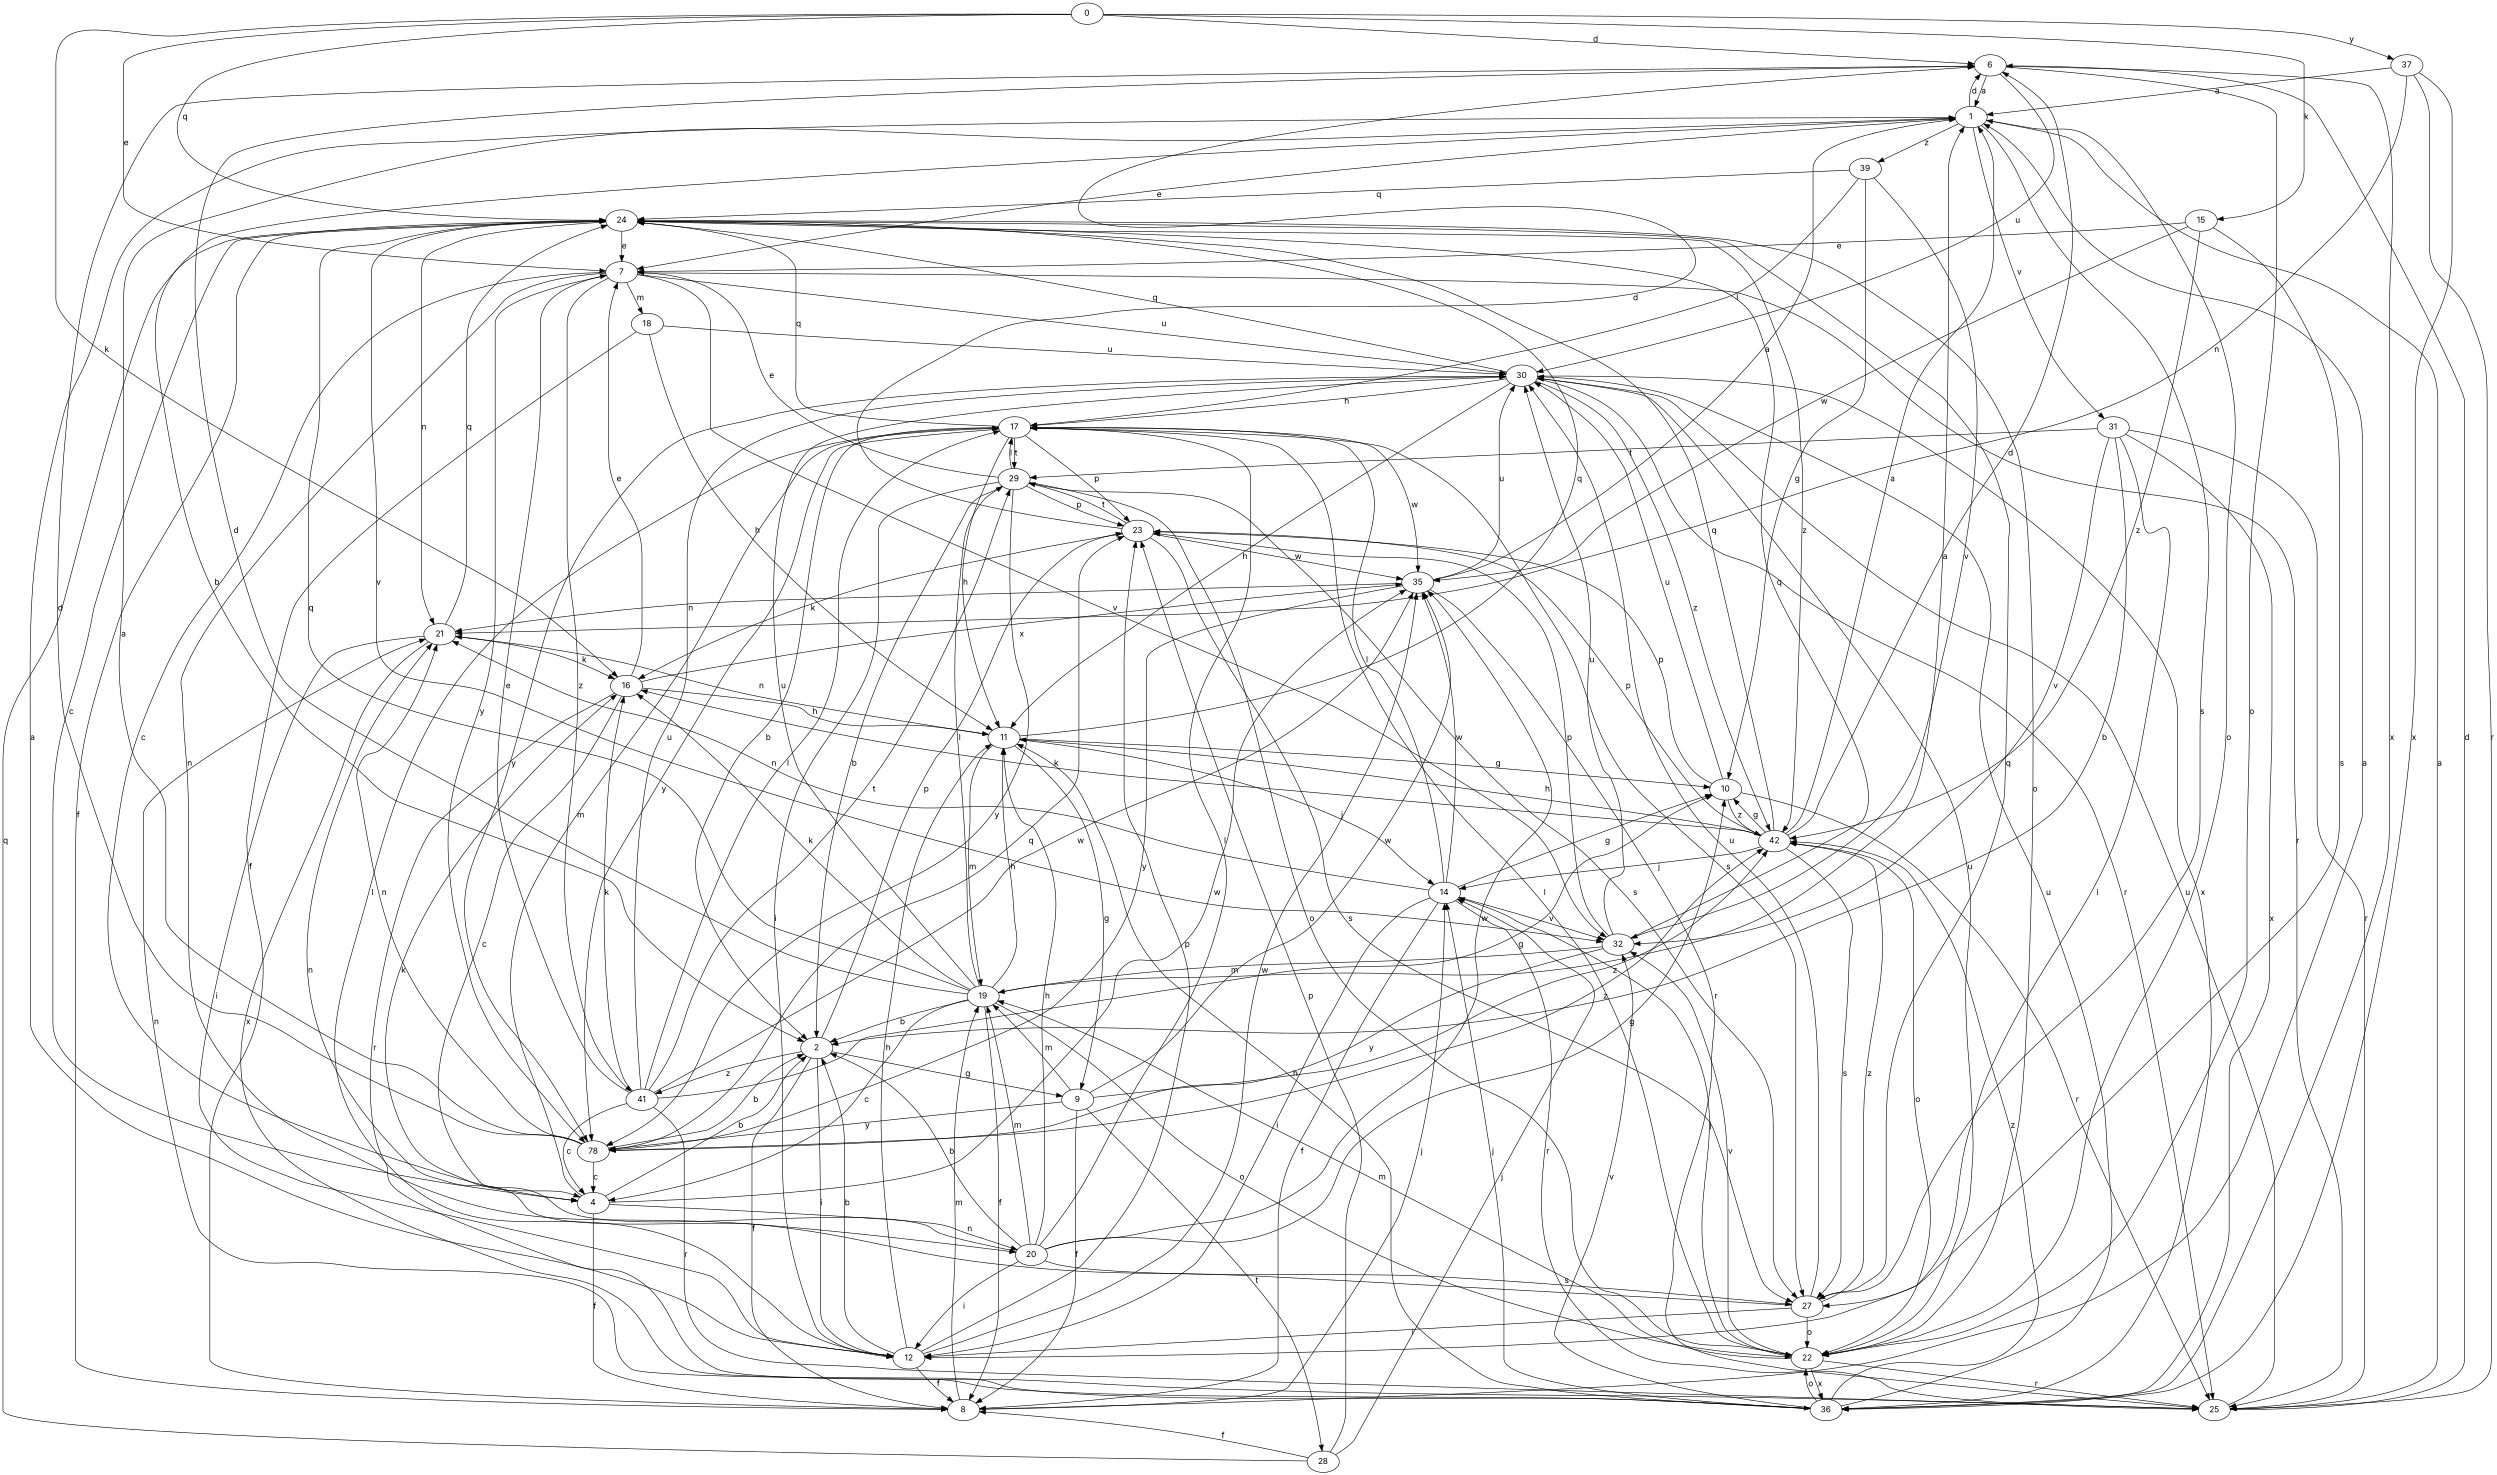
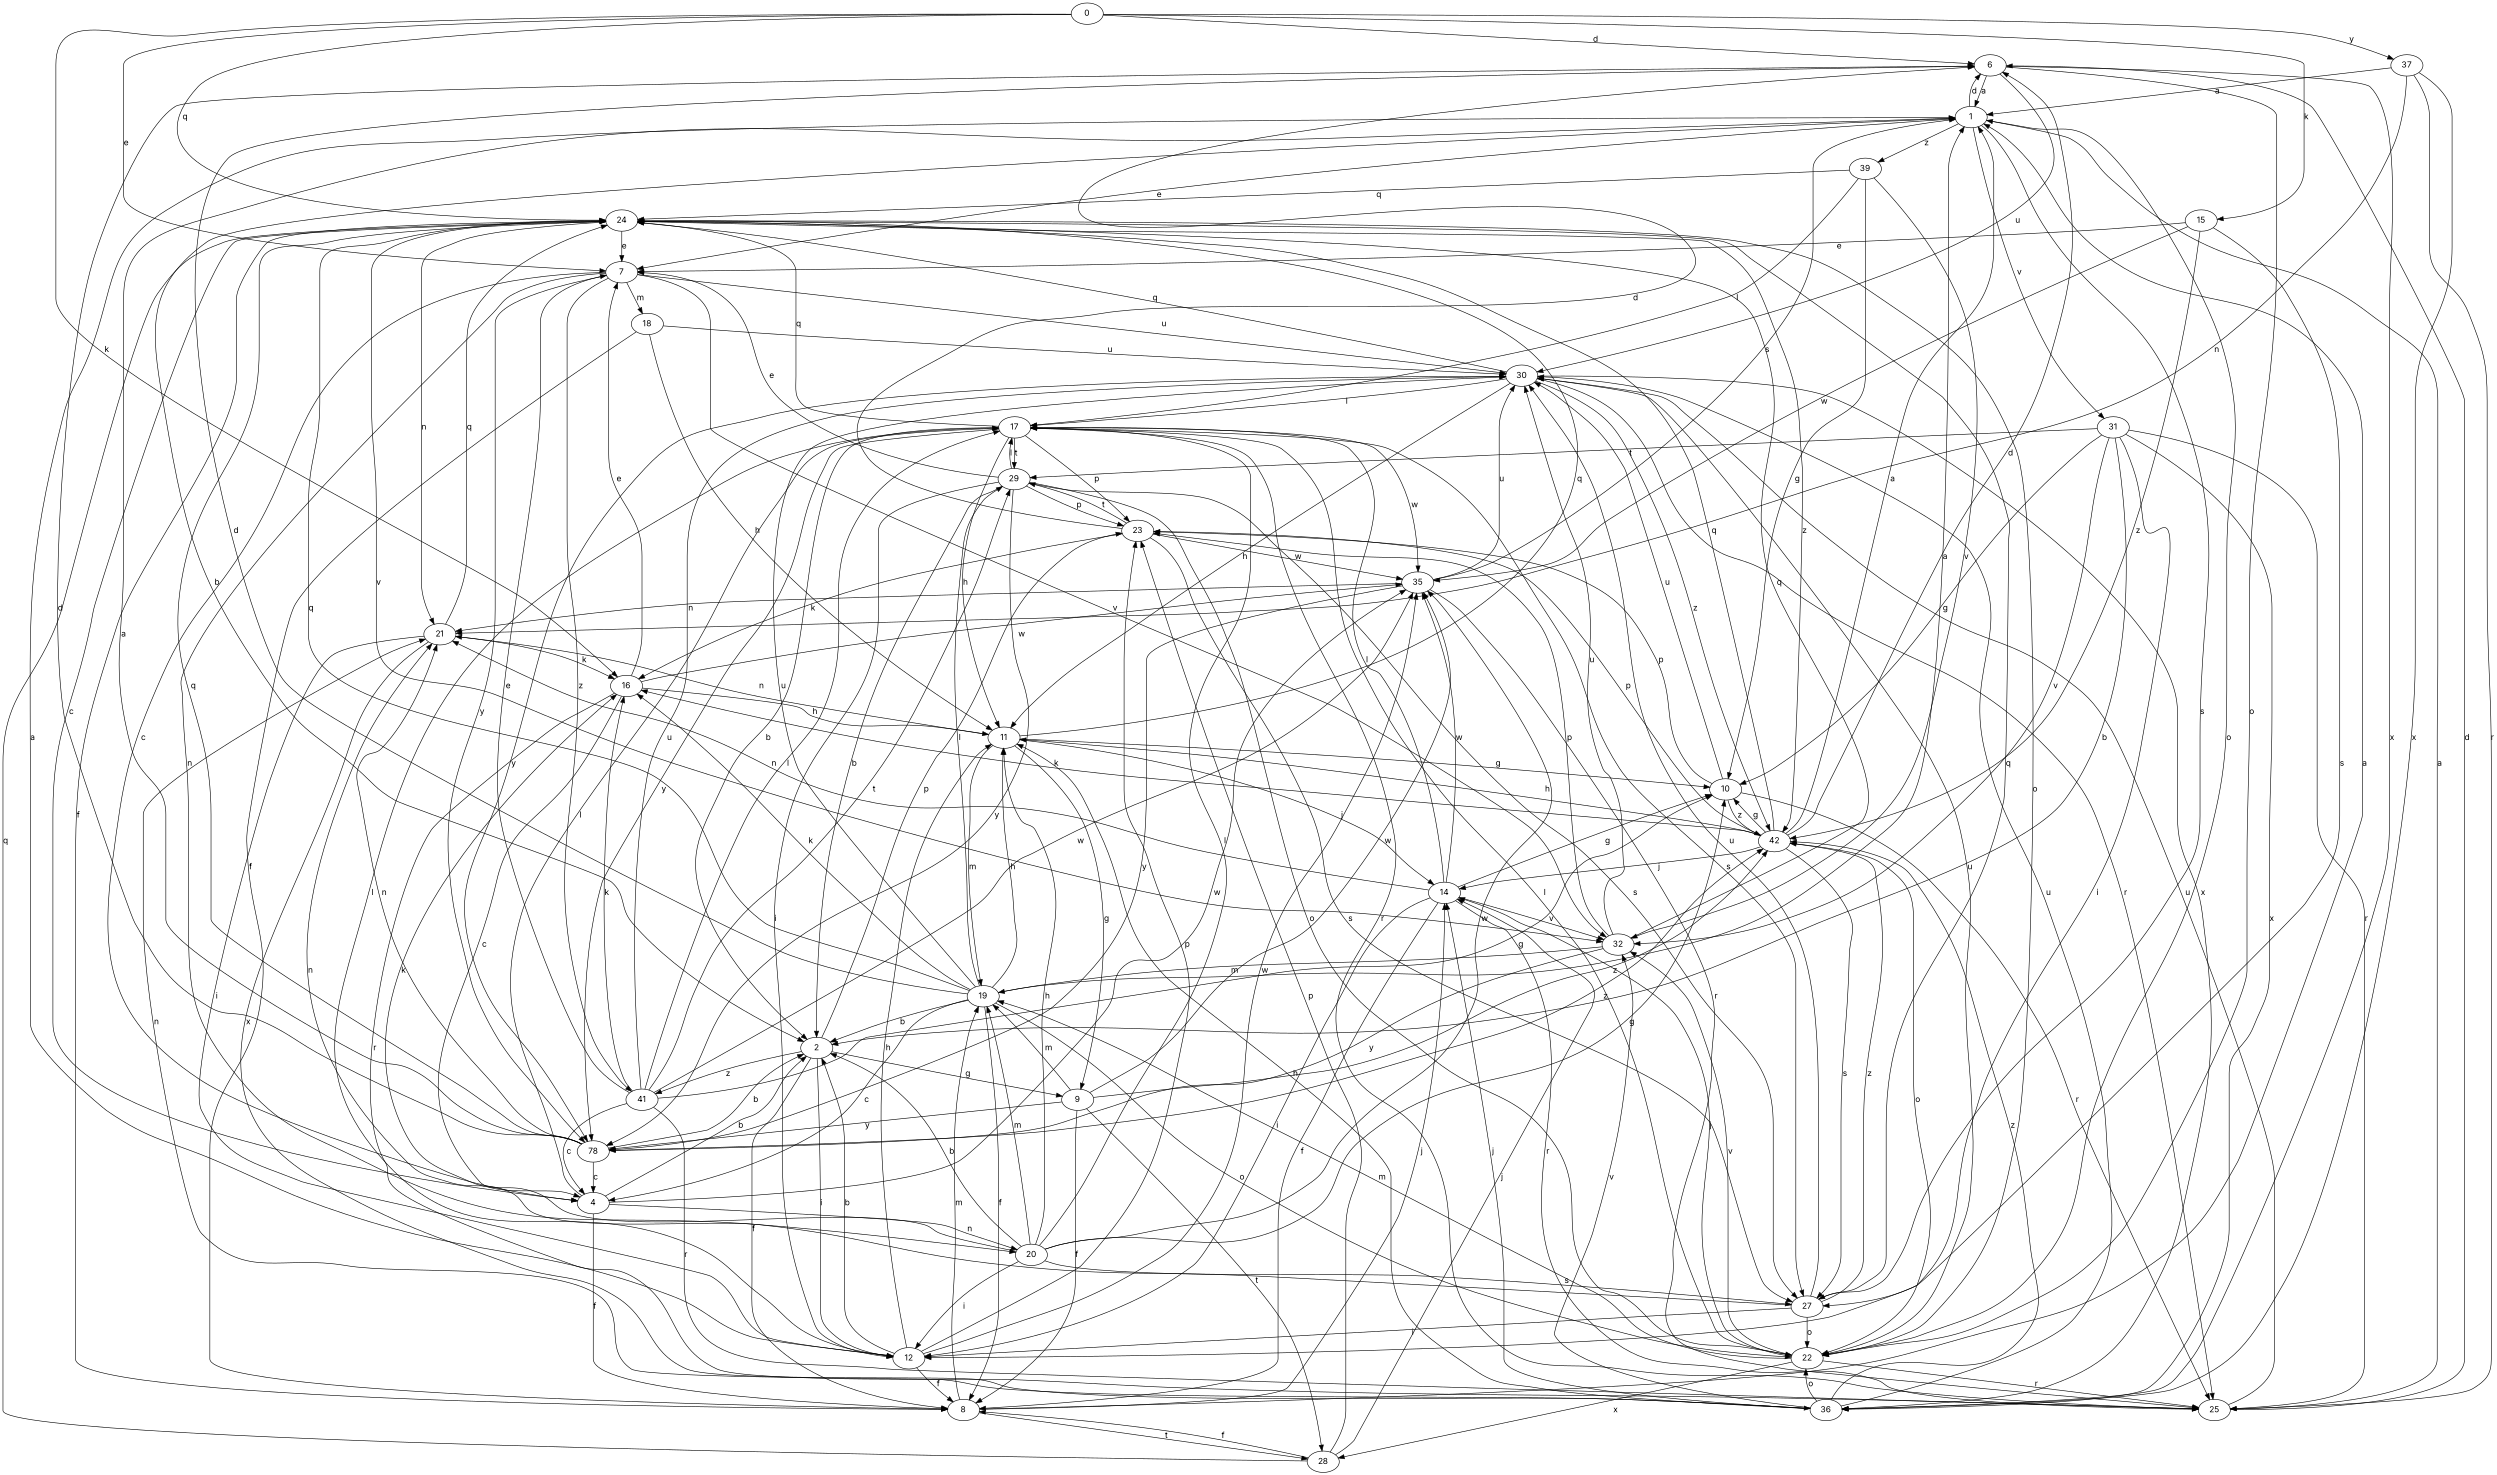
(1767, 350) -> (1767, 350)
(1347, 402) -> (1347, 402)
(1927, 413) -> (1406, 1118)
none -> (1932, 618)
(1022, 634) -> (1022, 634)
(581, 815) -> (581, 815)
(942, 891) -> (179, 630)
(1816, 1381) -> (1568, 1409)
none -> (1141, 1435)
